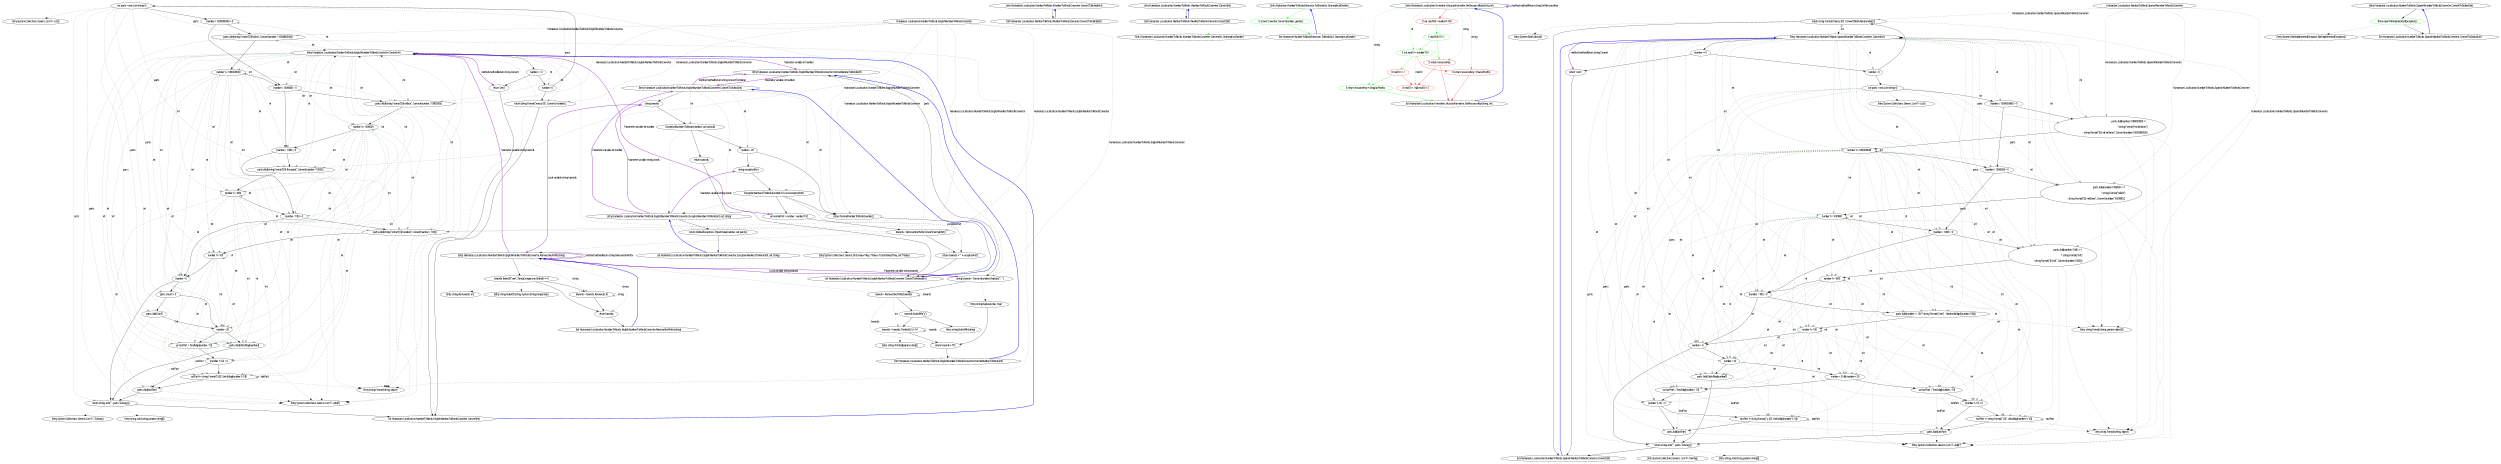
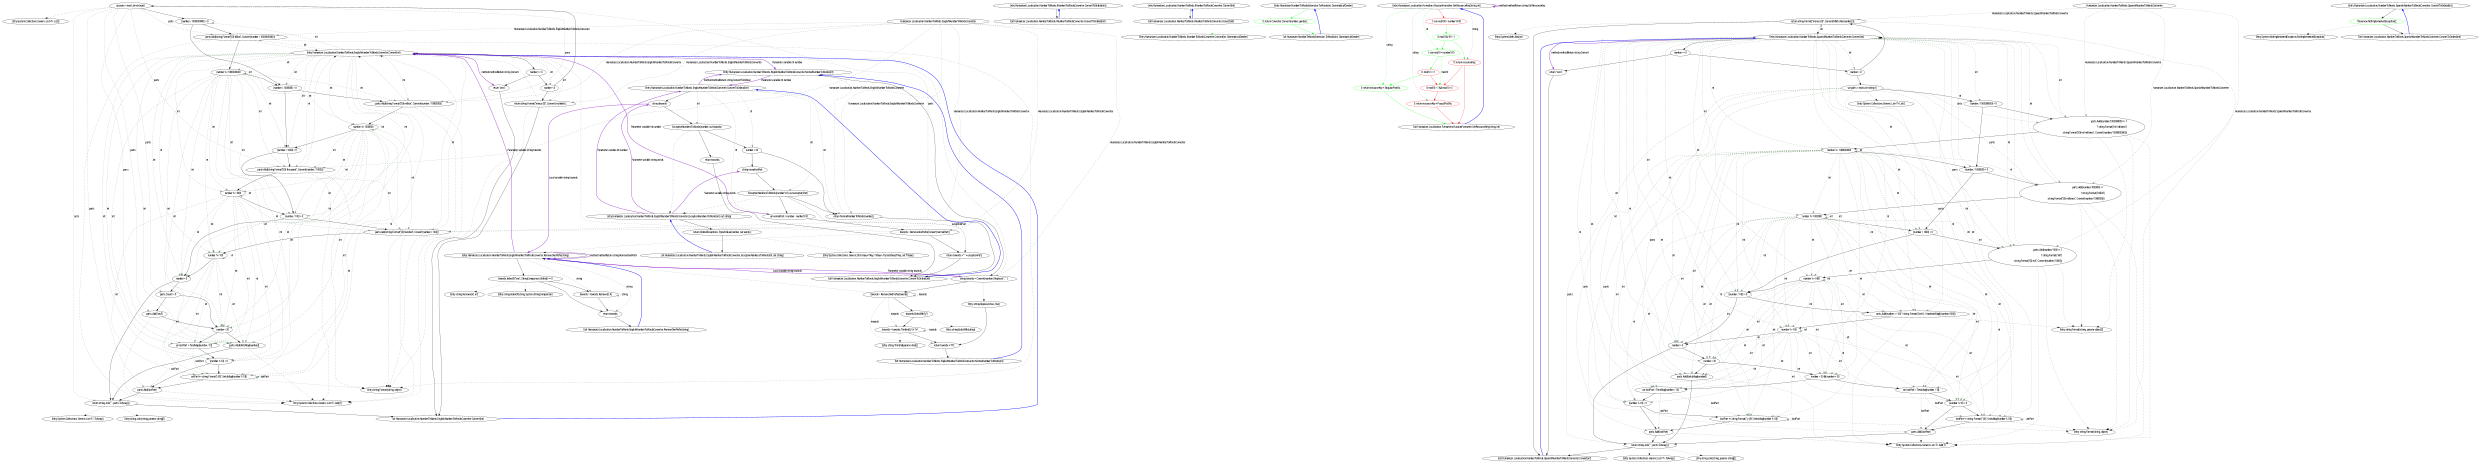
(1428, 68) -> (1436, 95)
(896, 314) -> (895, 314)
(937, 322) -> (938, 322)
